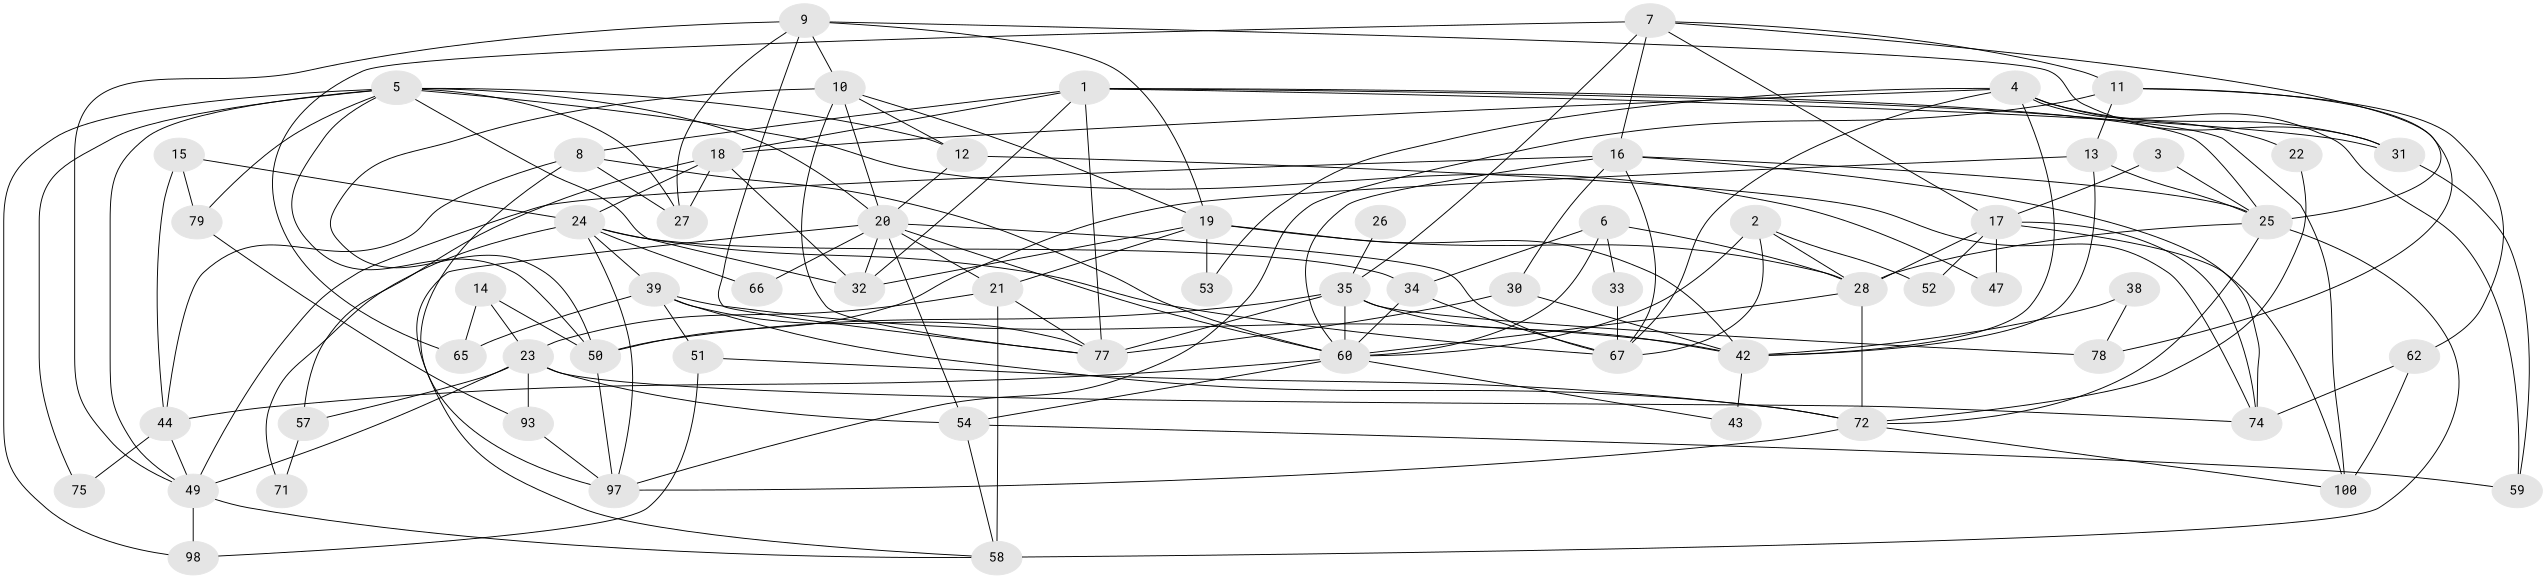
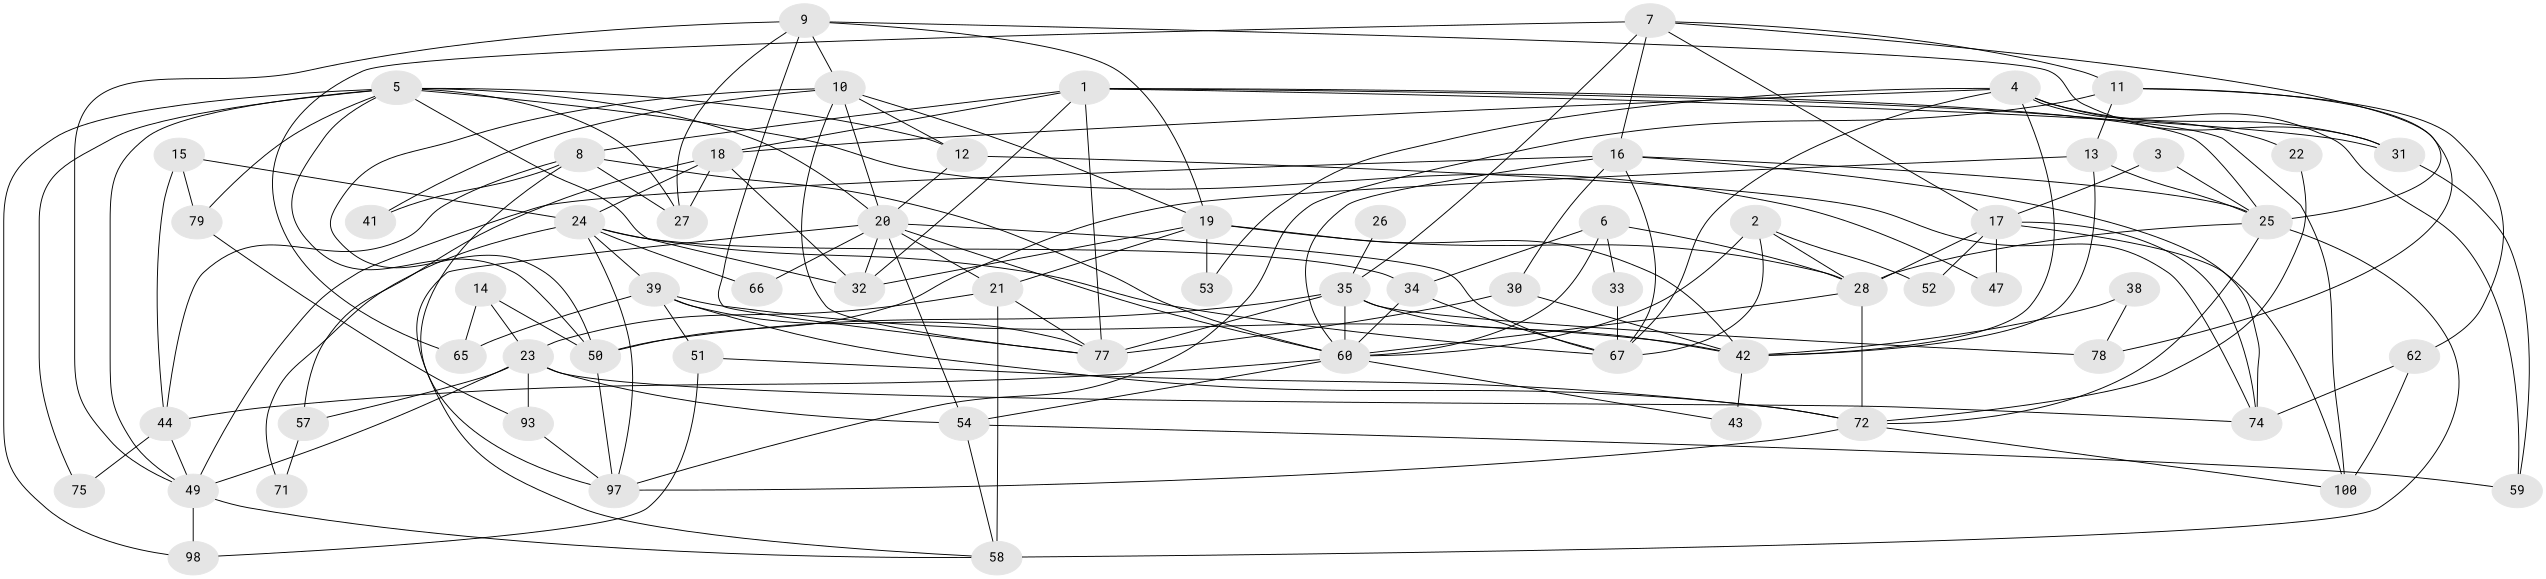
none -> (371, 222)
